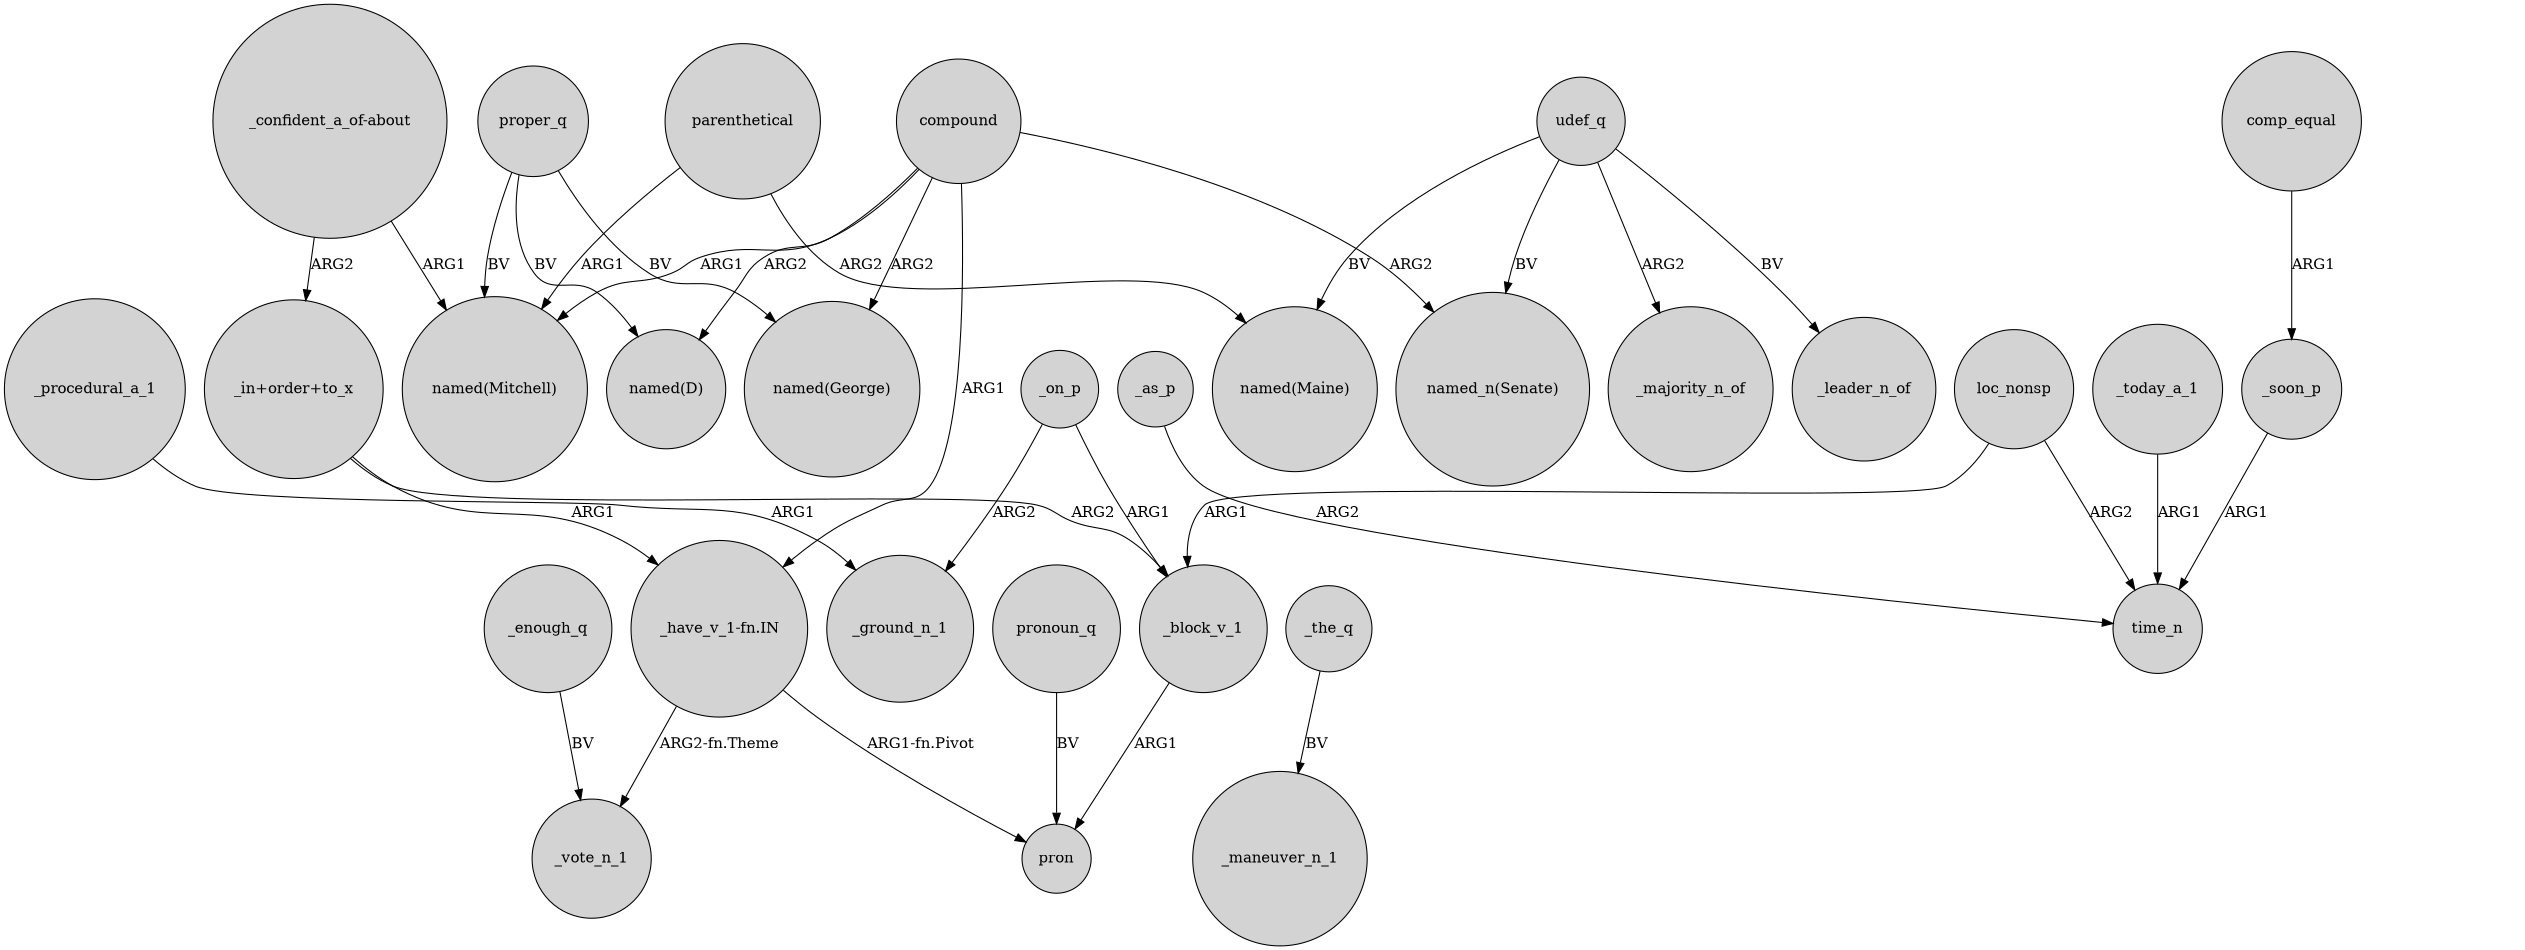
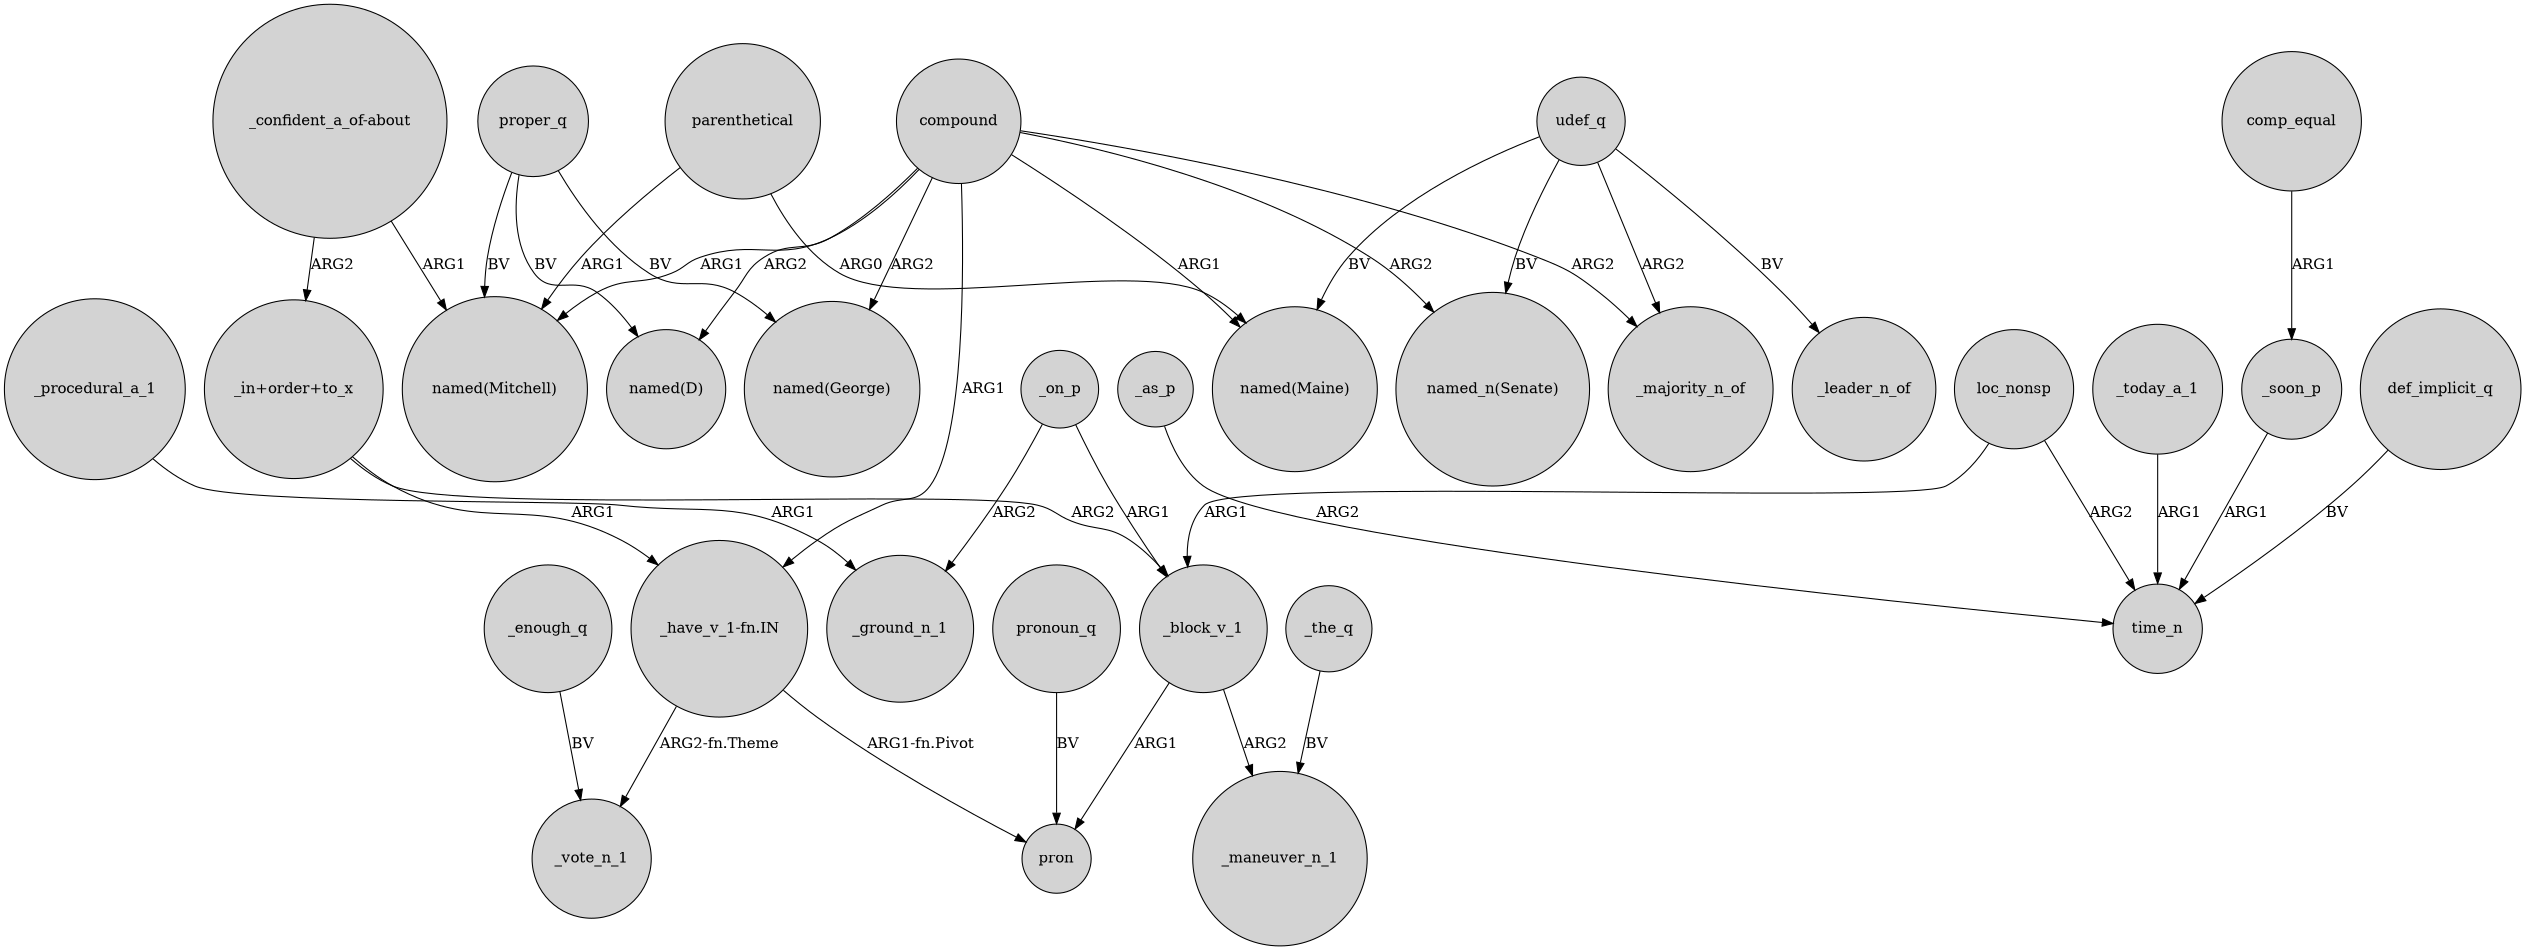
none -> (1336, 194)
none -> (1126, 232)
(861, 265) -> (861, 265)
none -> (2441, 389)
none -> (1236, 727)
